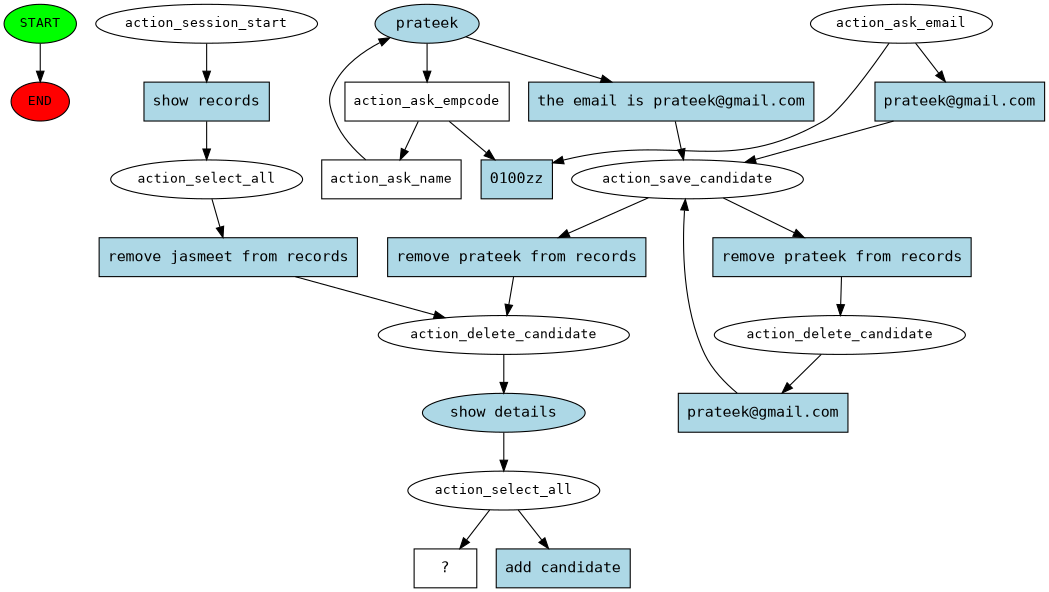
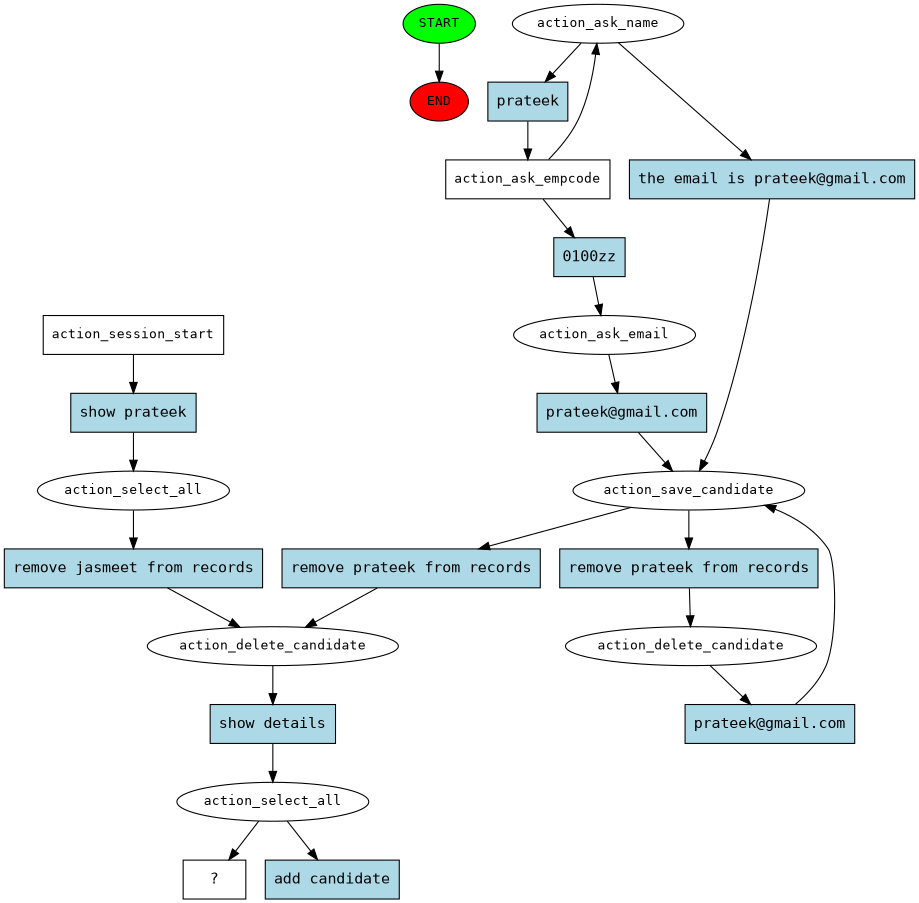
(207, 24) -> (133, 335)
(427, 24) -> (528, 102)
(534, 58) -> (681, 98)
(207, 102) -> (133, 413)
(747, 148) -> (596, 291)
(391, 179) -> (598, 24)
(504, 413) -> (273, 724)
